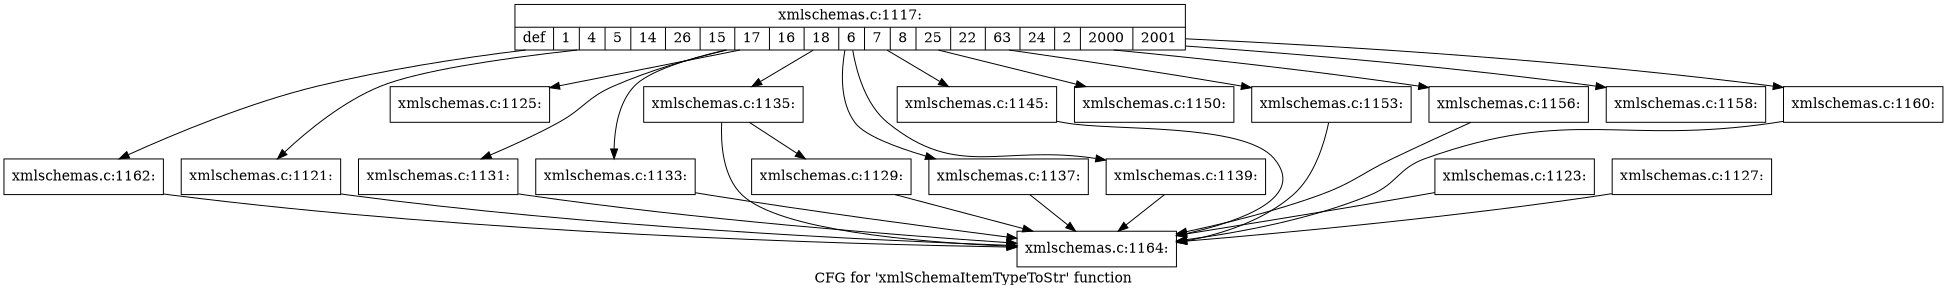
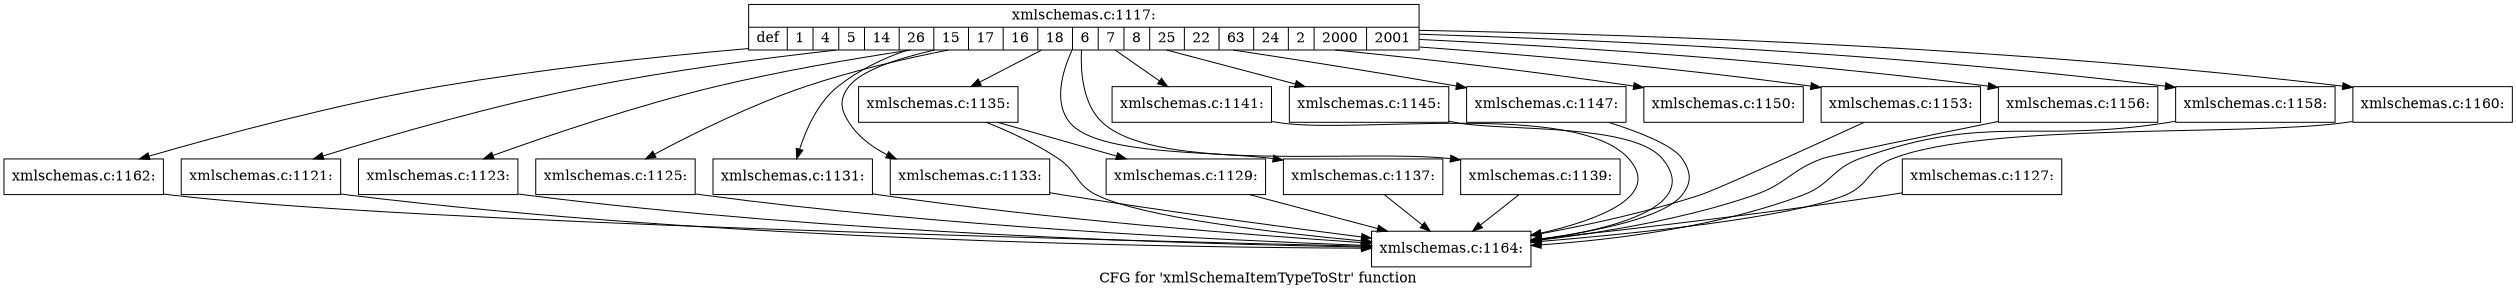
none -> (699, 91)
none -> (1192, 104)
none -> (1546, 104)
none -> (1852, 162)
none -> (1028, 227)
